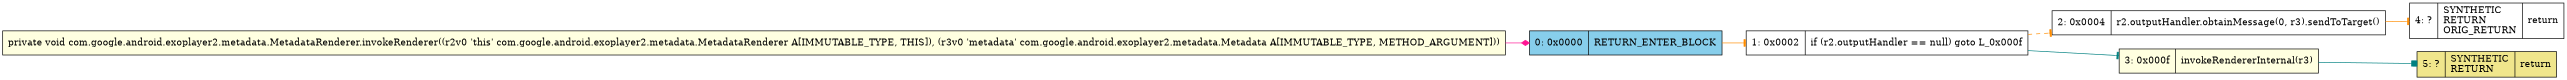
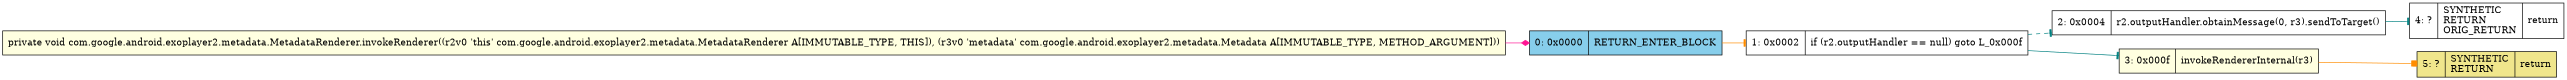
(2396, 21) -> (2396, 21)
(2038, 34) -> (2038, 34)
(2364, 63) -> (2364, 63)
